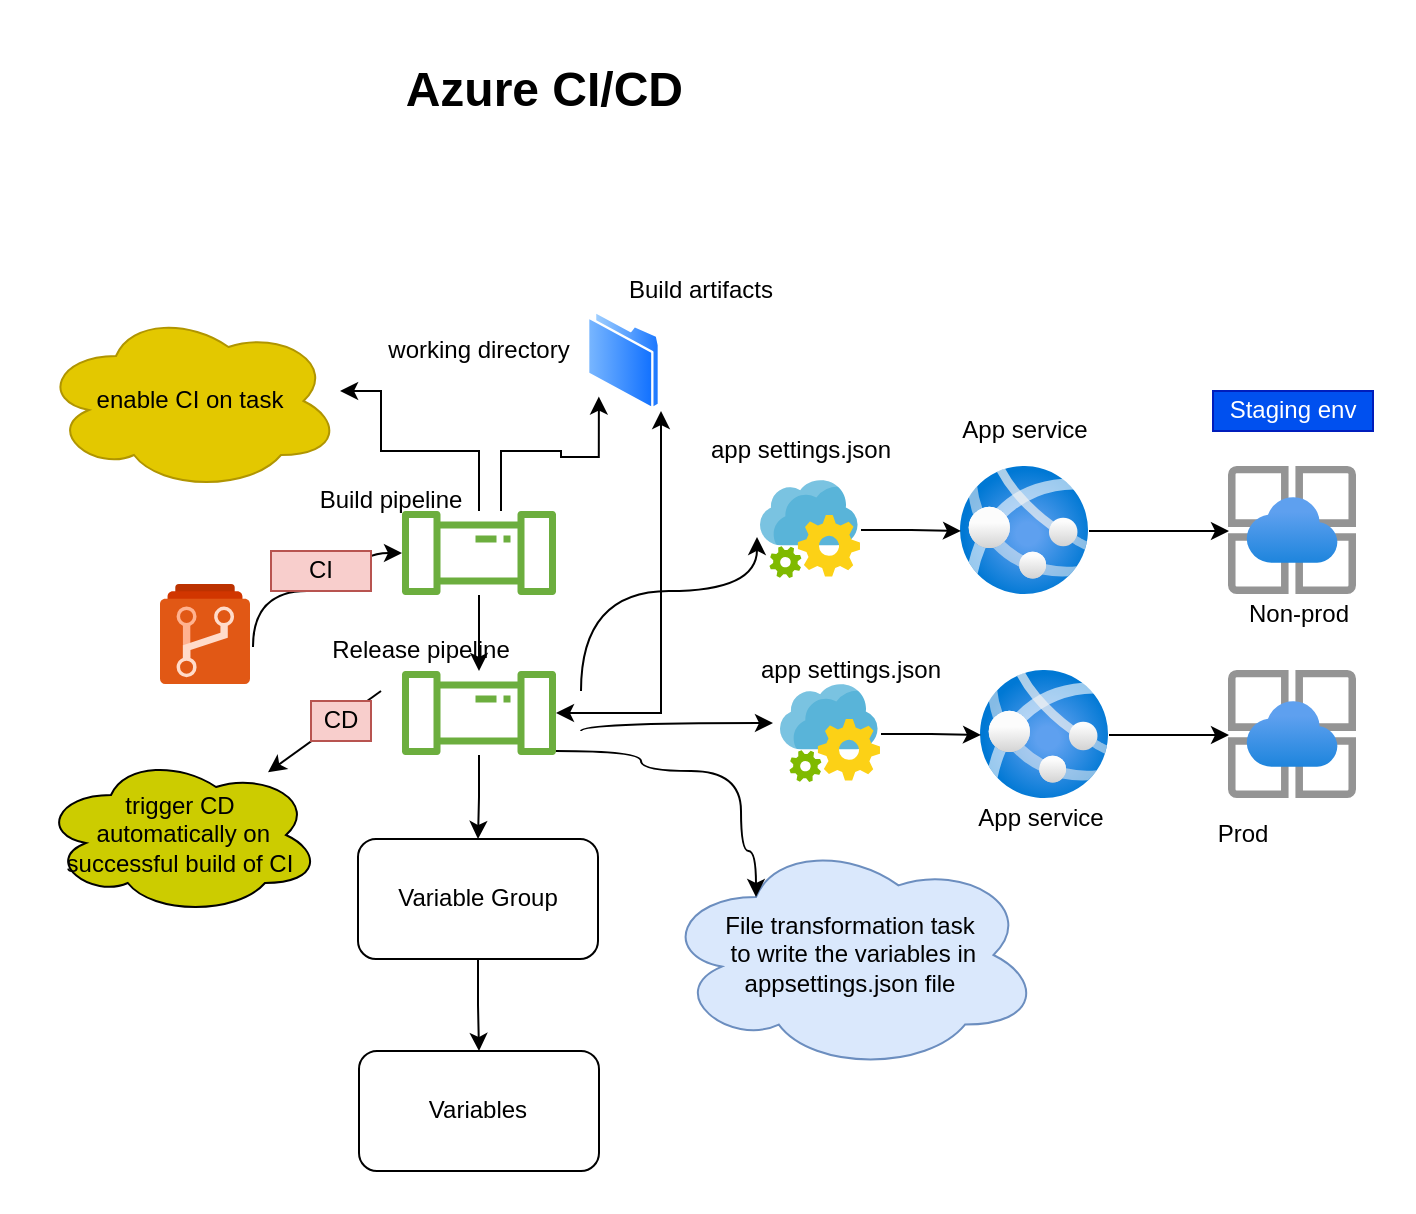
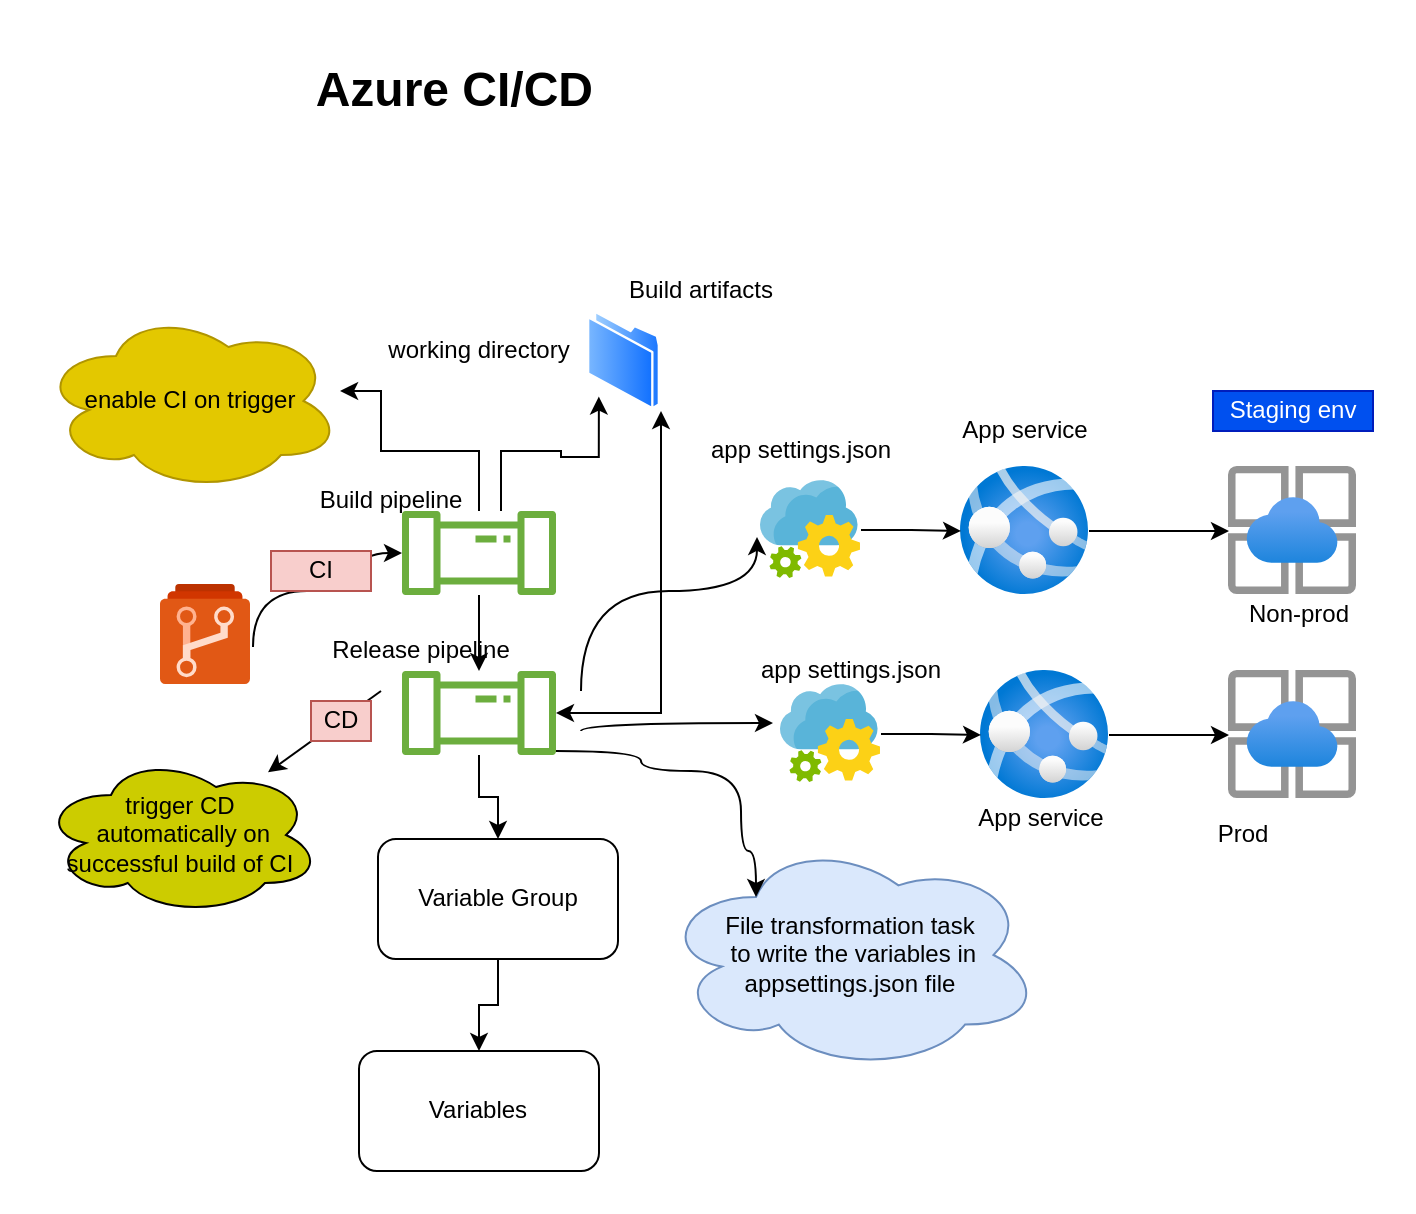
(551, 91) -> (461, 91)
(191, 401) -> (191, 401)
(478, 899) -> (498, 899)
